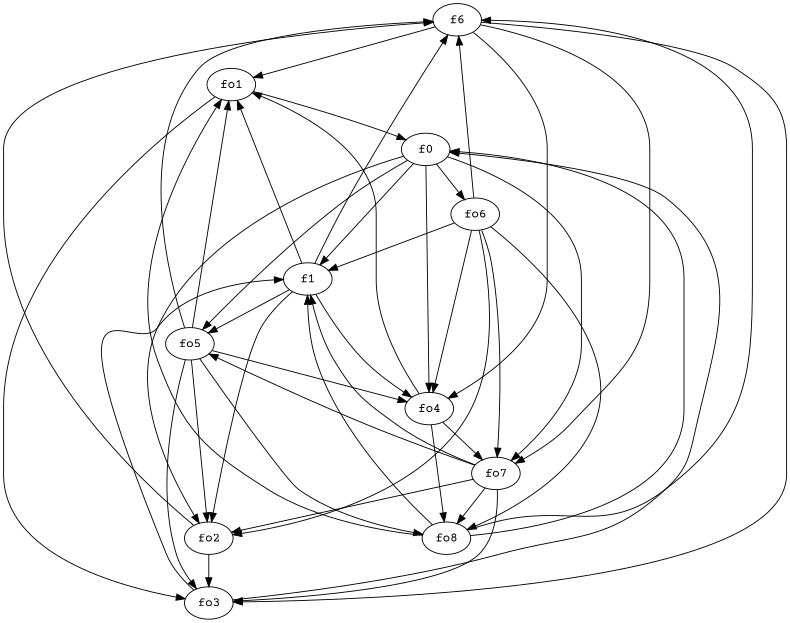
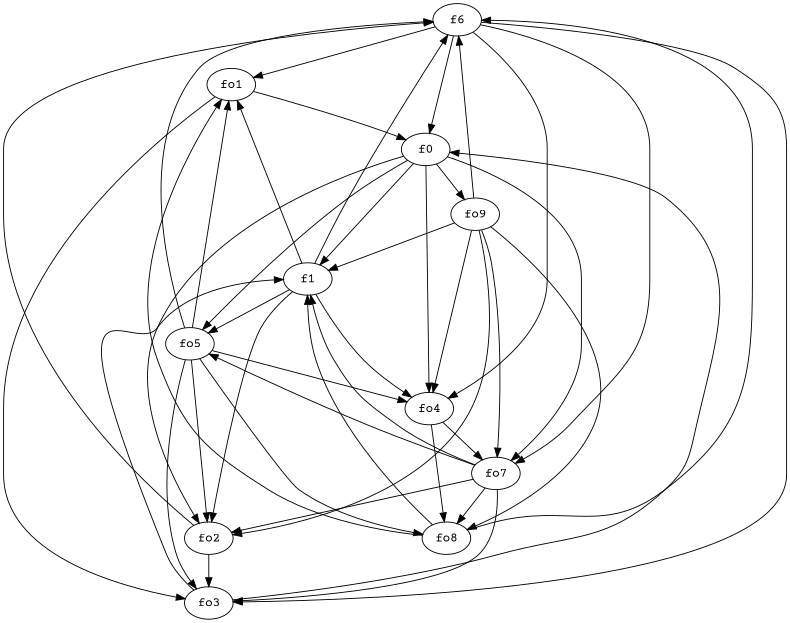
(475, 214) -> (475, 214)
(376, 221) -> none
(684, 338) -> (443, 80)
